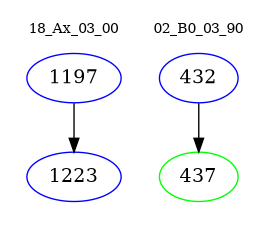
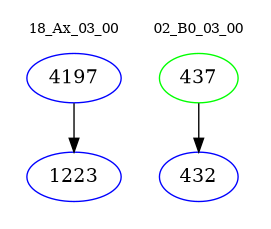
(199, 29) -> (199, 29)
(74, 78) -> (74, 78)
(199, 121) -> (199, 121)
